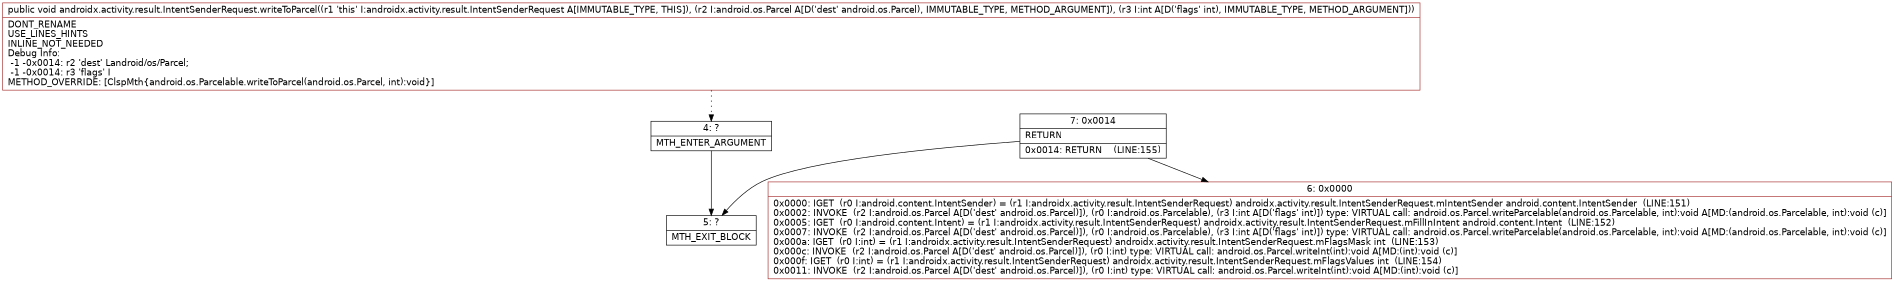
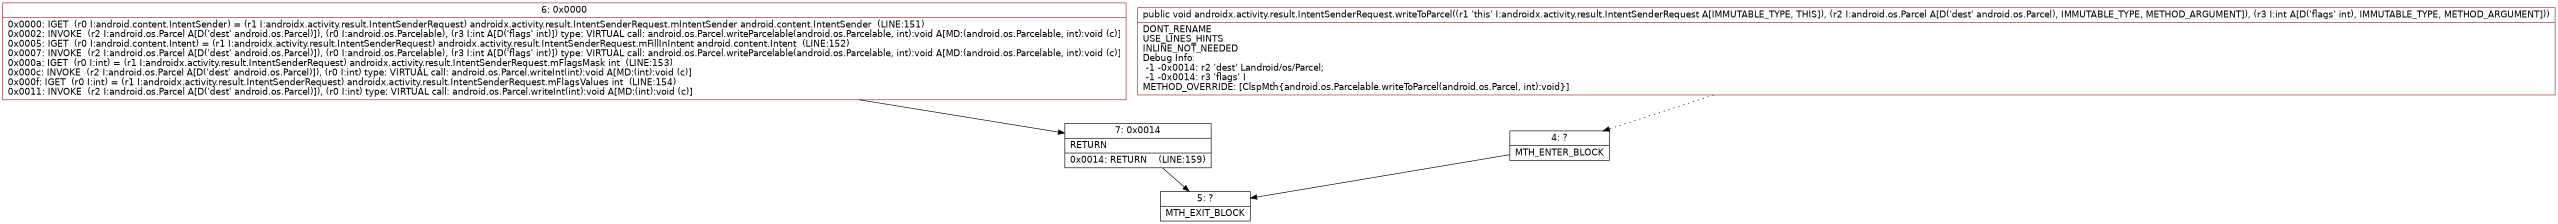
(711, 143) -> (1560, 153)
(1093, 150) -> (1138, 160)
(1175, 169) -> (959, 116)
